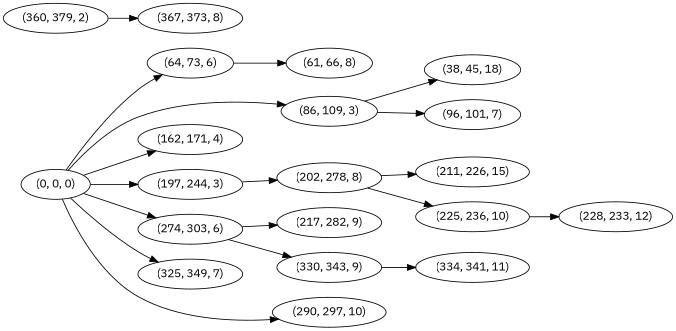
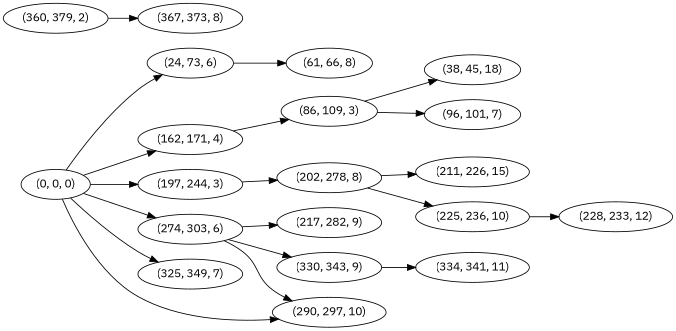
(190, 63) -> (190, 63)
(163, 110) -> (257, 126)
none -> (256, 267)
